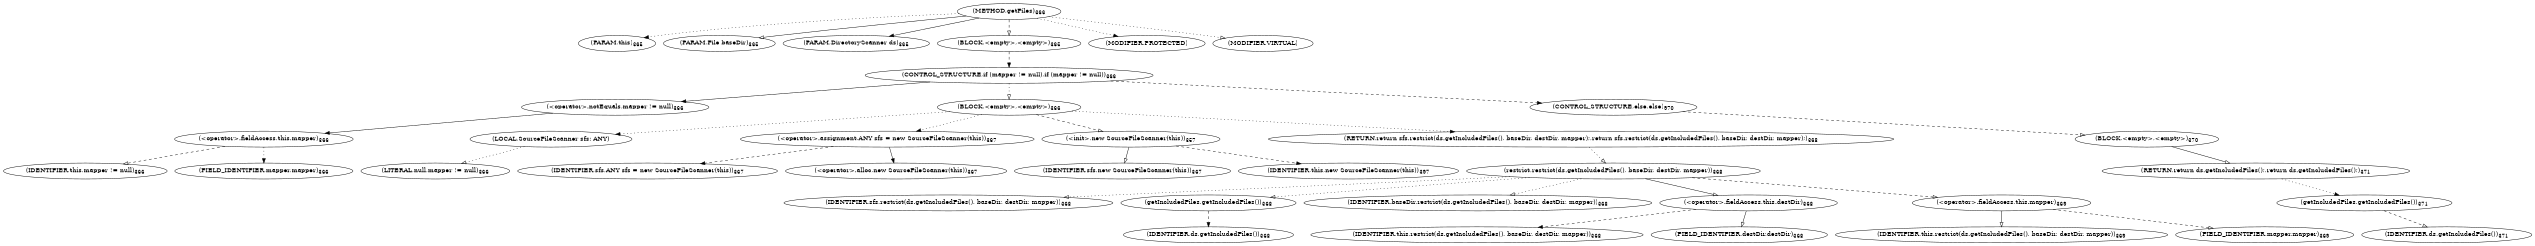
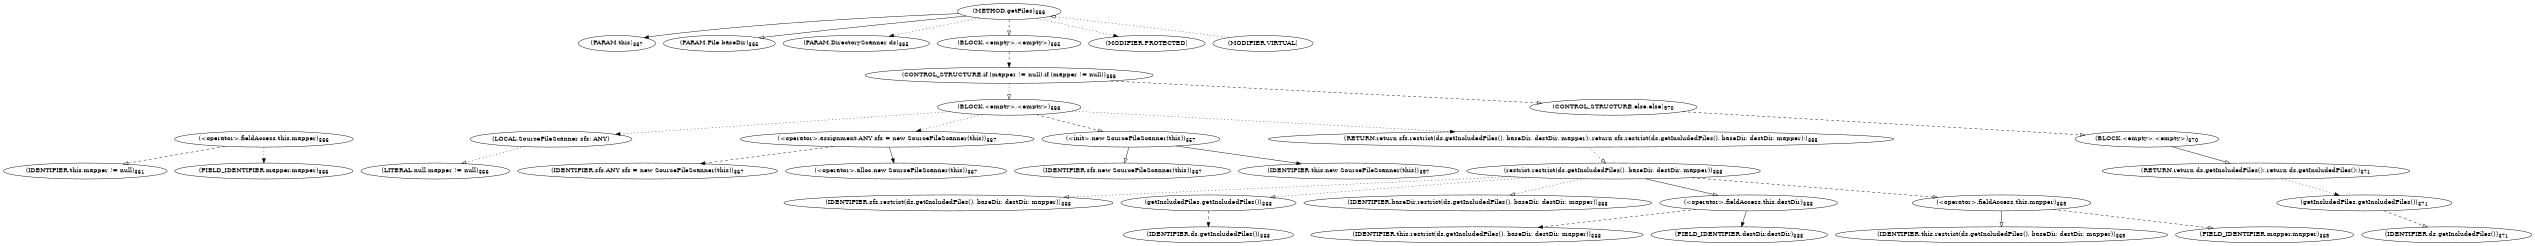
(804, 22) -> (804, 22)
(936, 27) -> (936, 27)
(1135, 27) -> (1142, 27)
(638, 43) -> (638, 43)
(1324, 92) -> (1324, 92)
(615, 107) -> none
(1236, 155) -> (1236, 155)
(140, 170) -> (140, 170)
(1745, 217) -> (1745, 217)
(1798, 234) -> (1798, 234)
